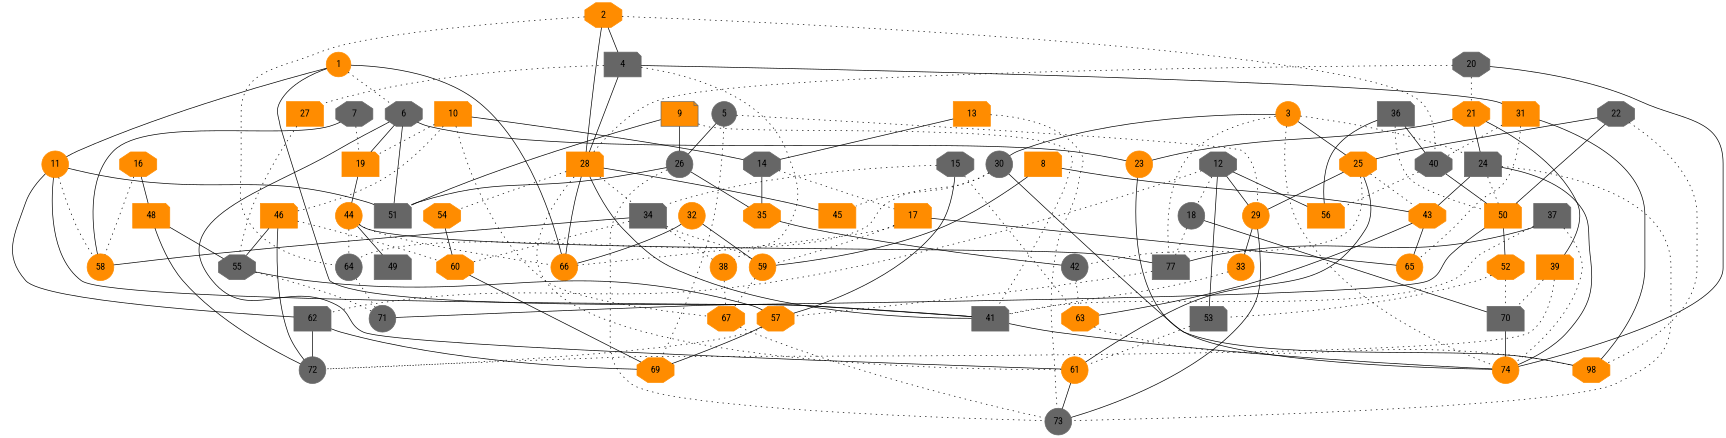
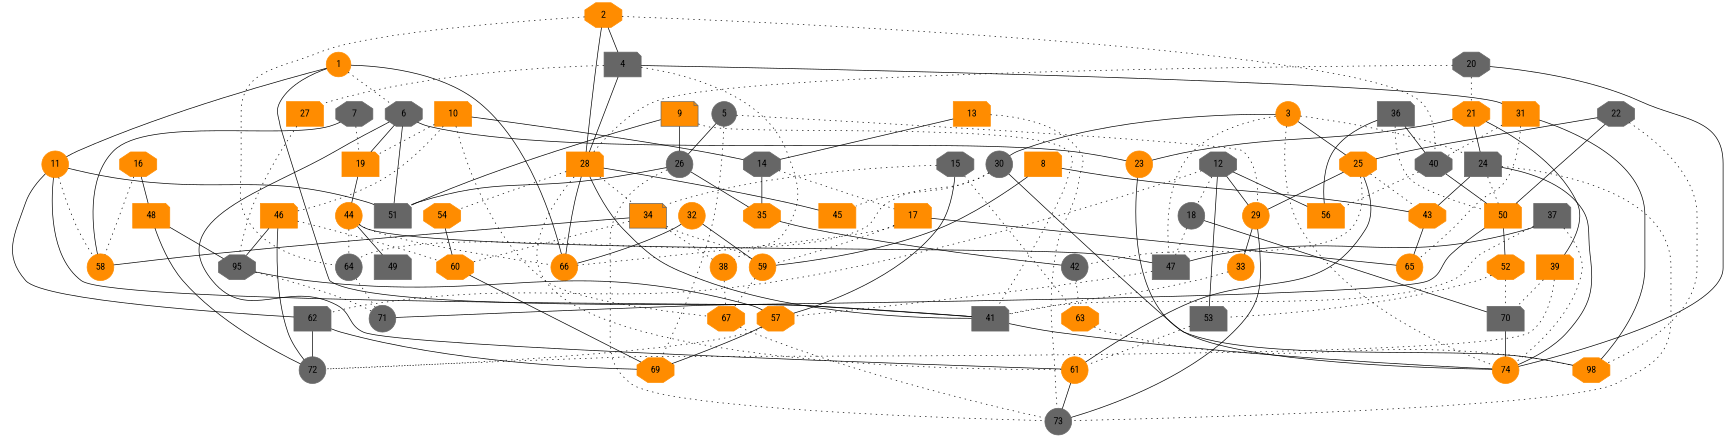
(648, 216) -> (648, 216)
(237, 267) -> (237, 267)
(1171, 267) -> (1171, 267)
(1267, 278) -> none
